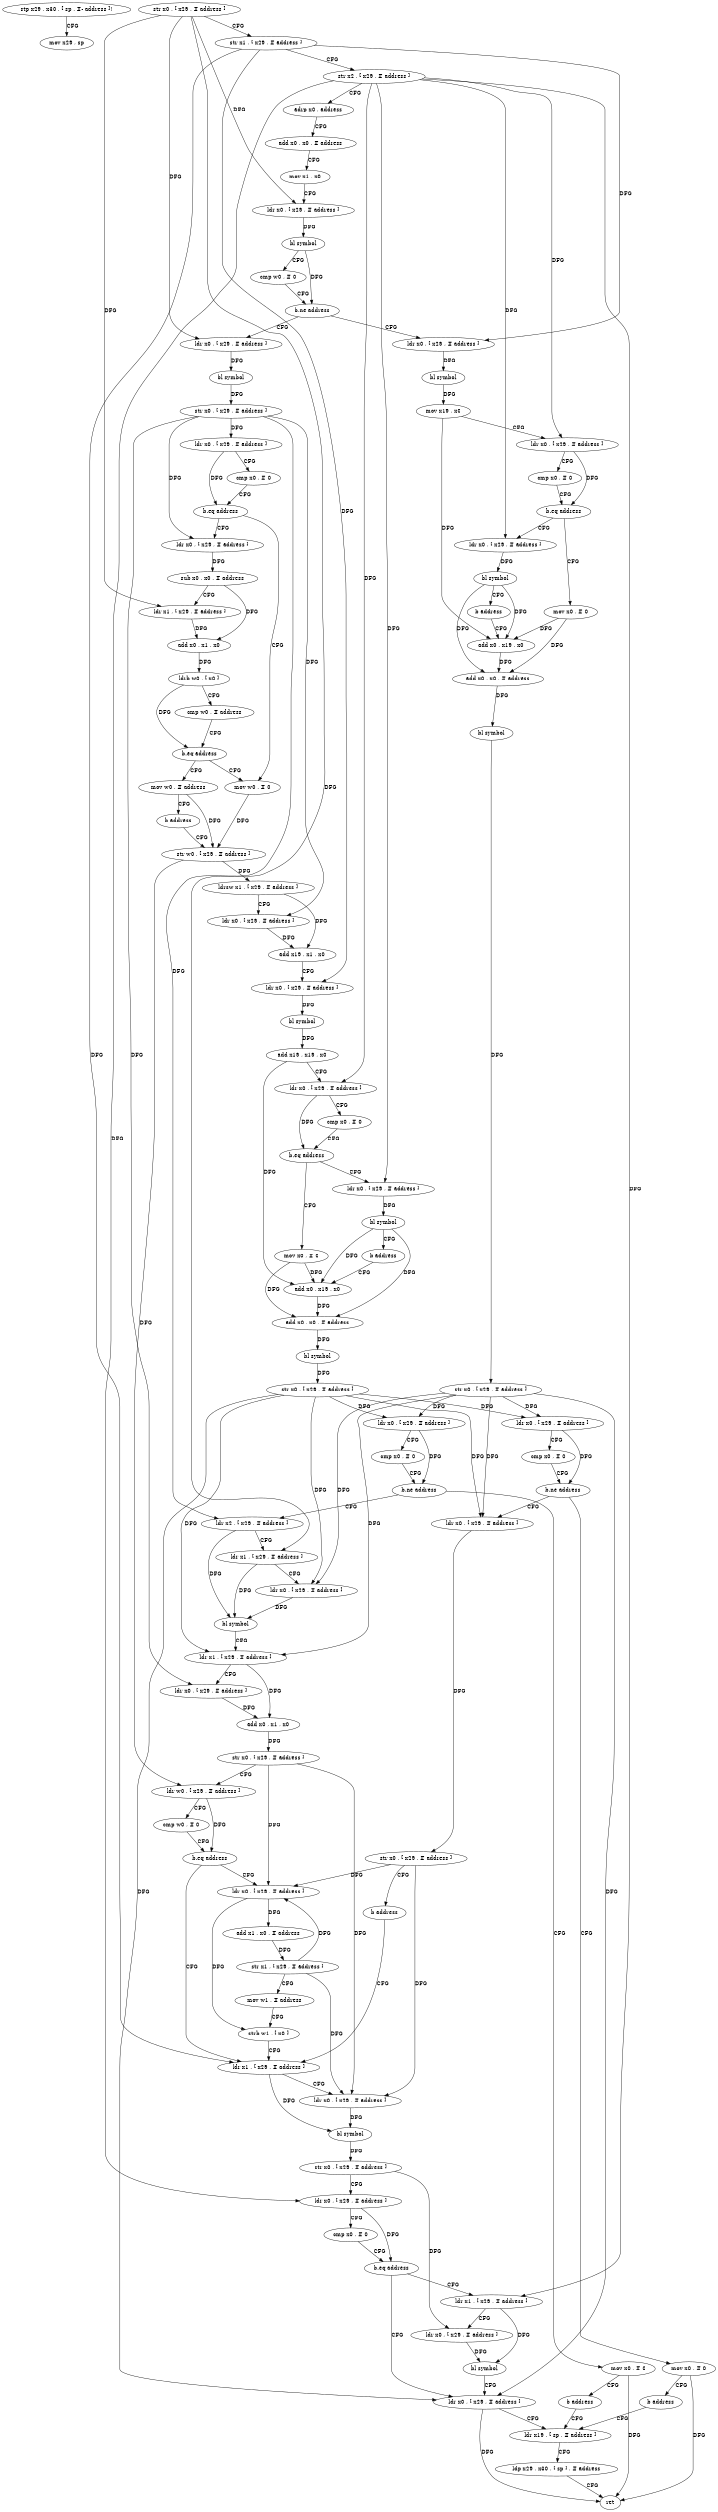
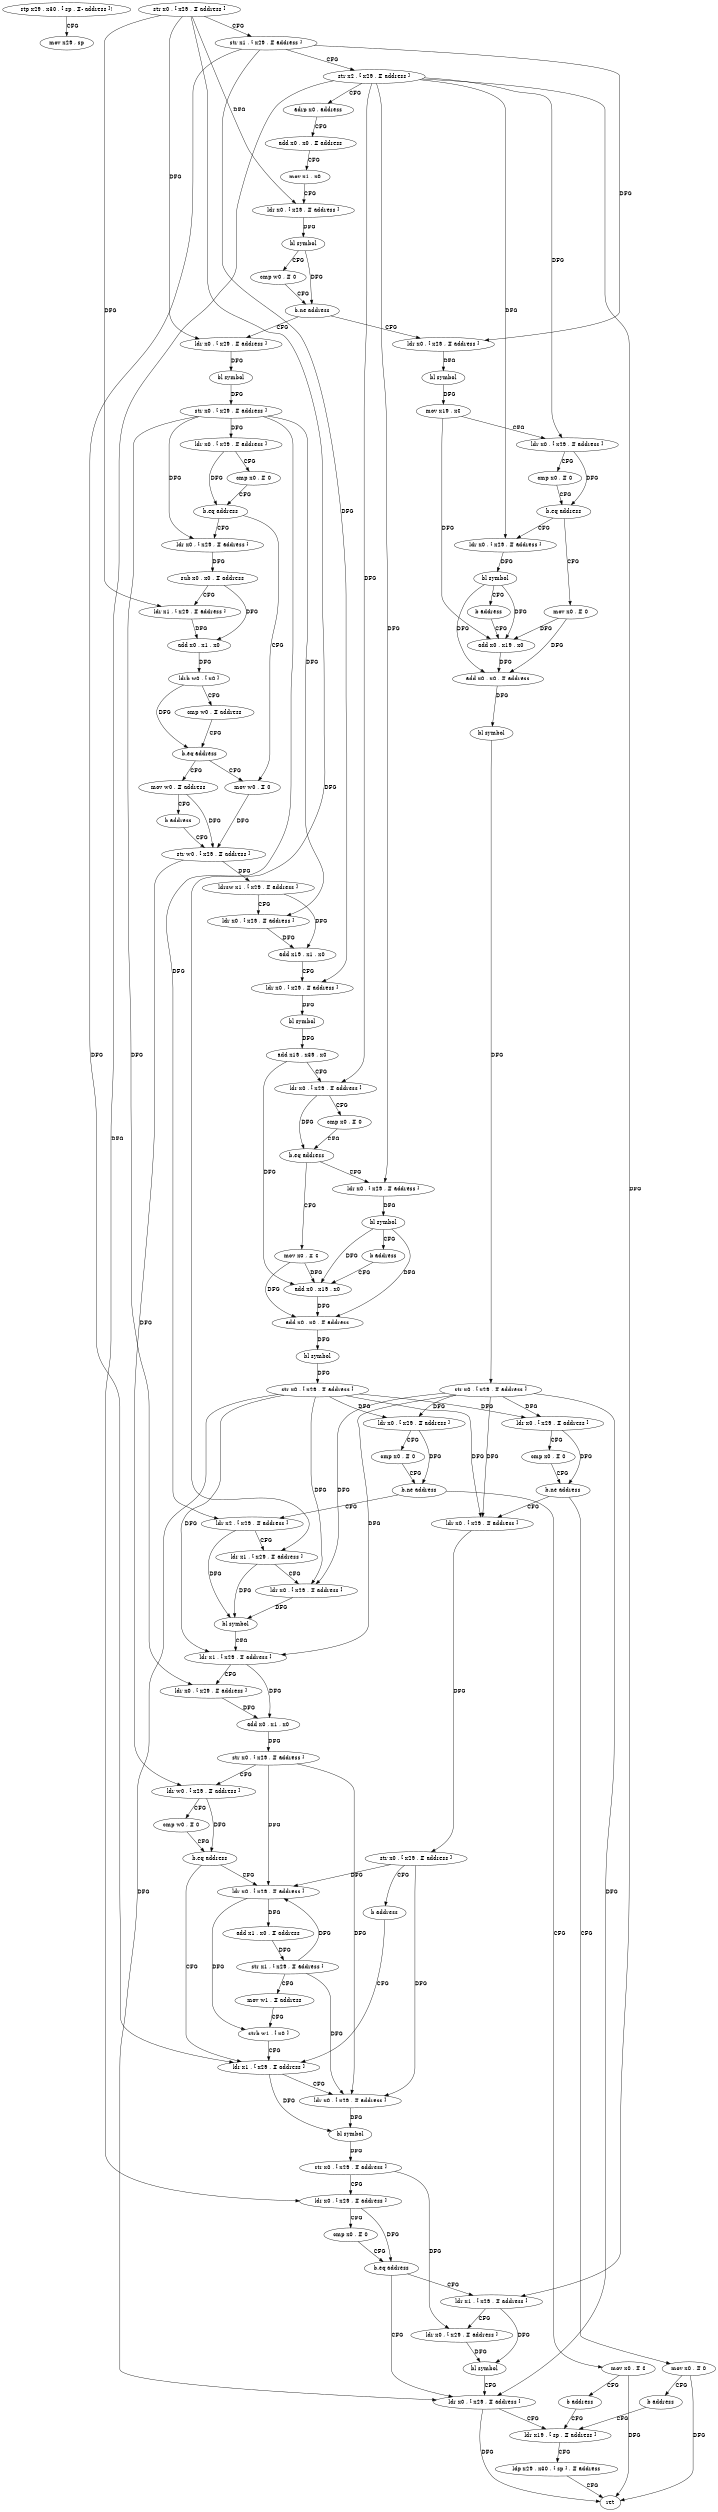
(302, 1055) -> (302, 1055)
